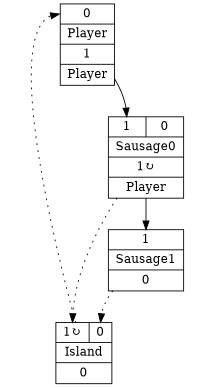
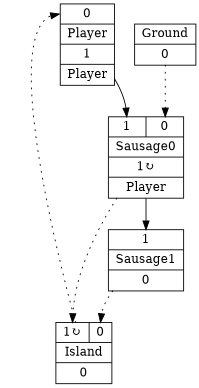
none -> (165, 45)
